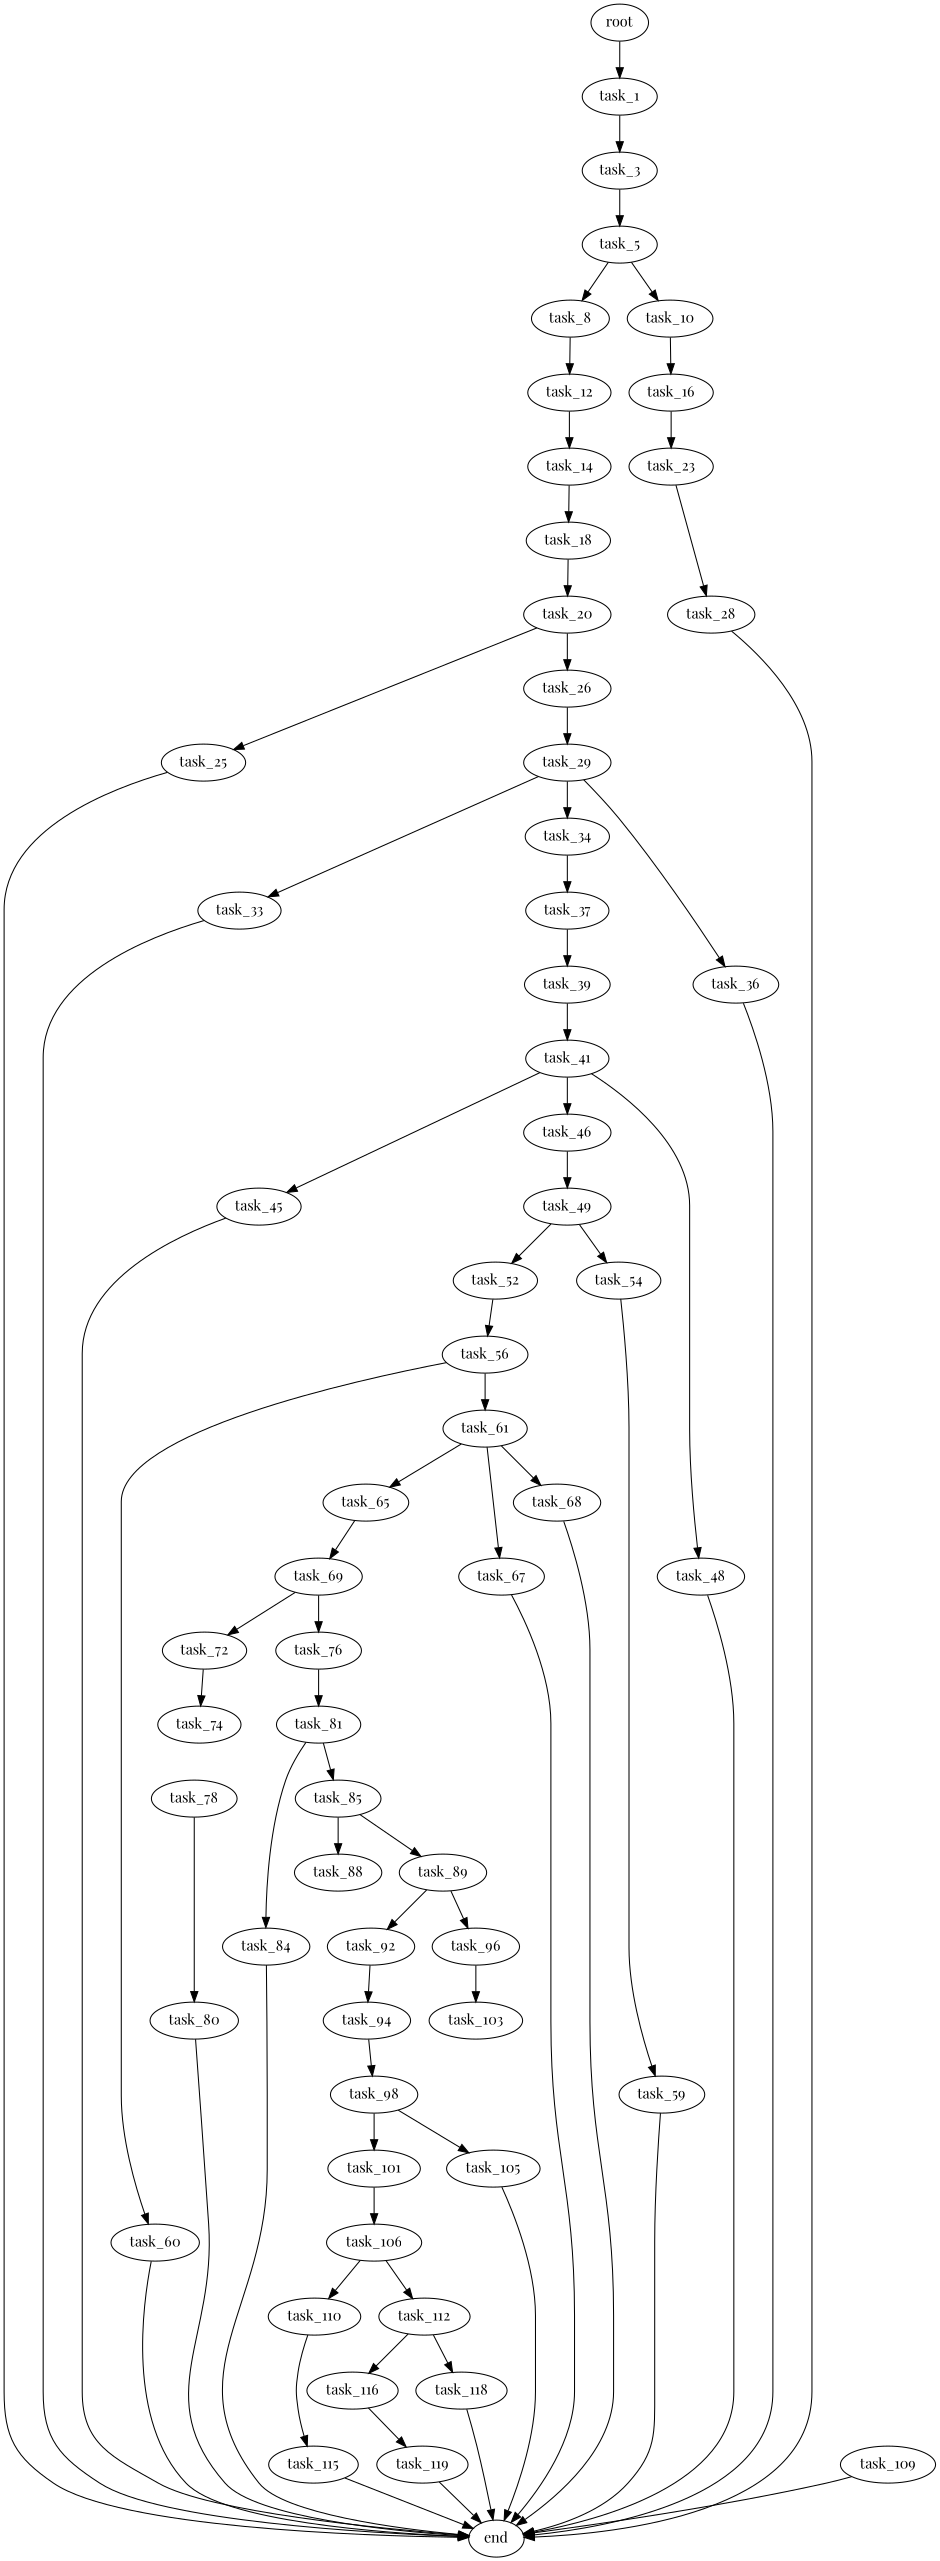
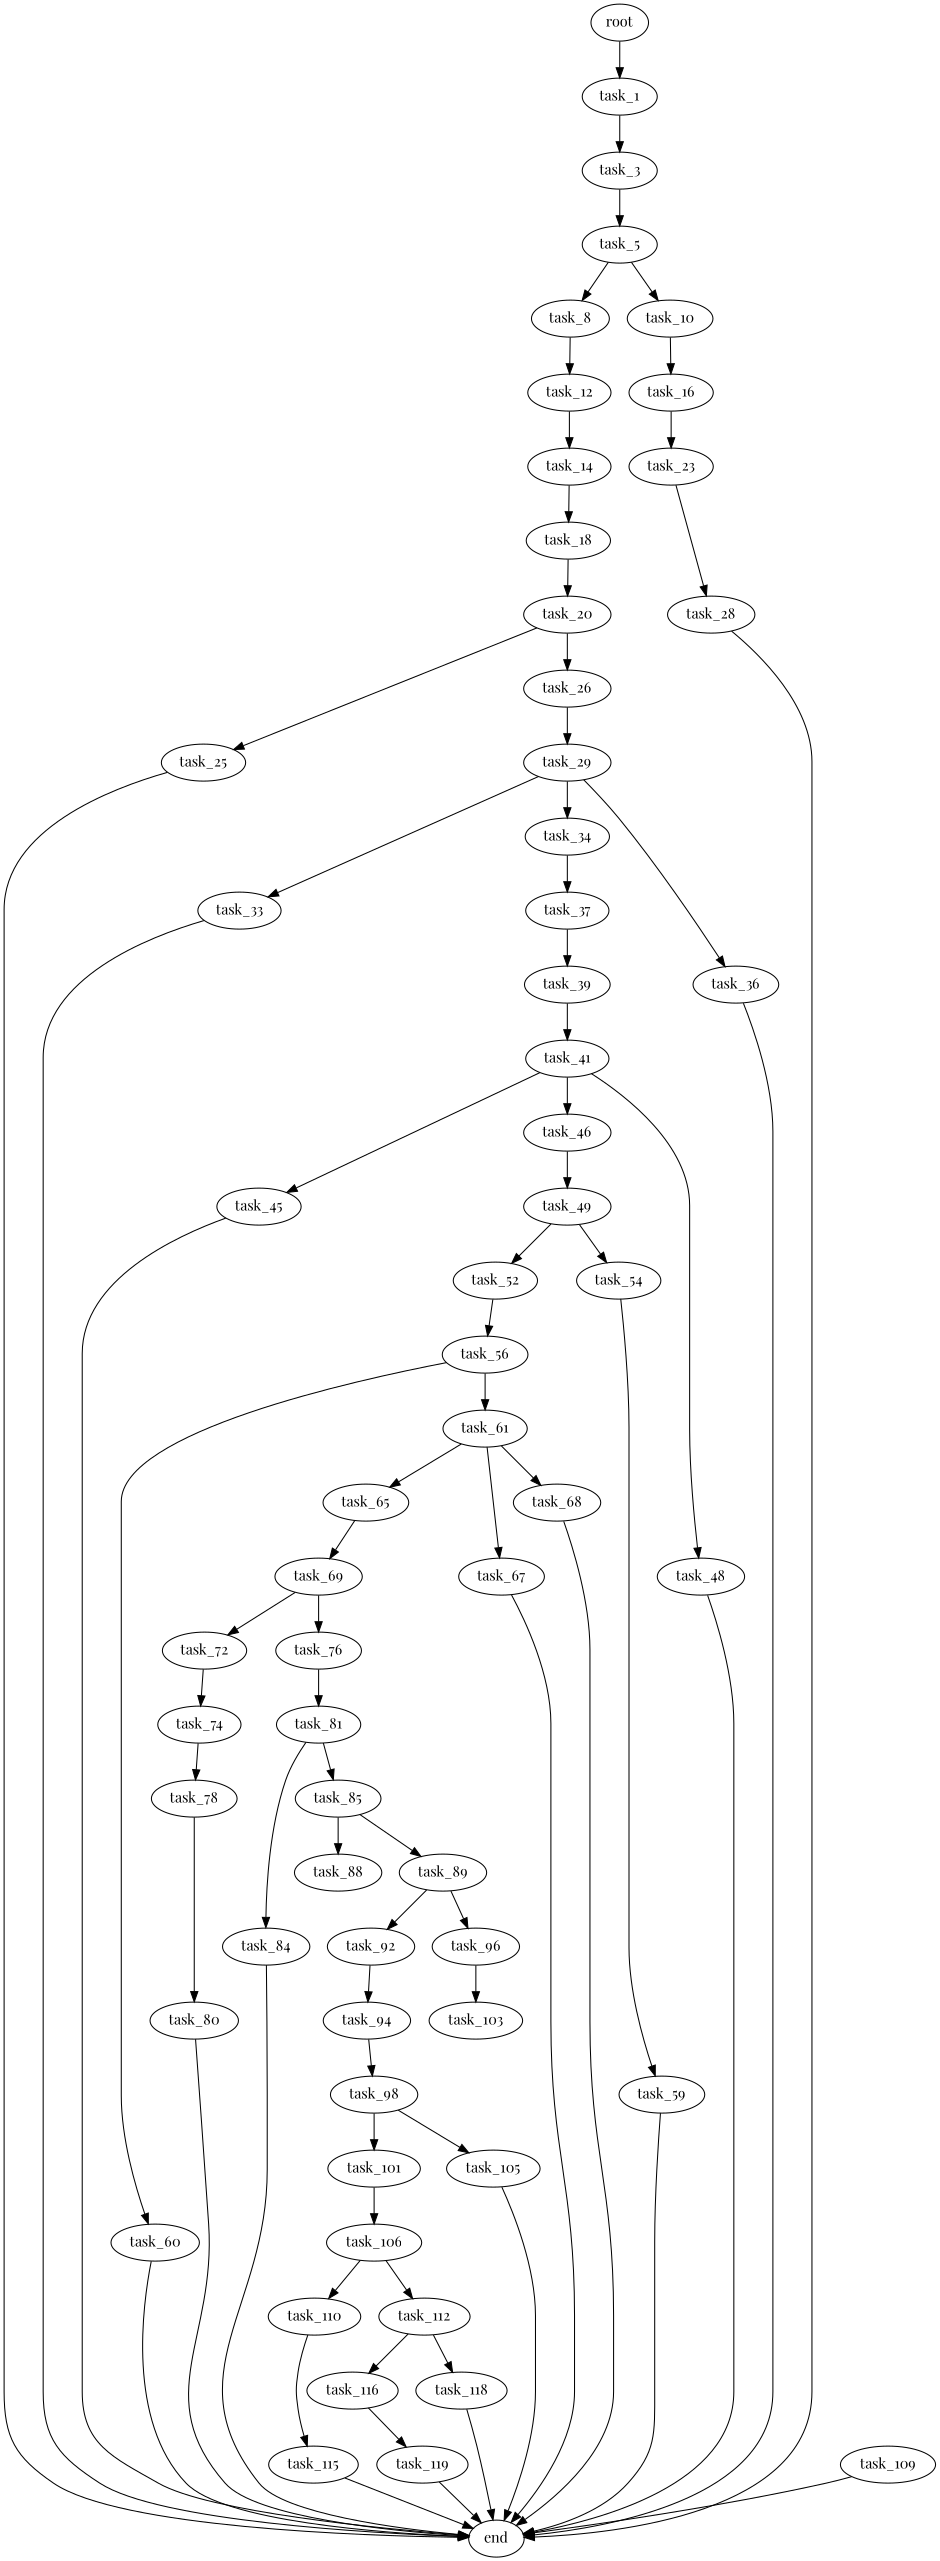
none -> (197, 1757)
